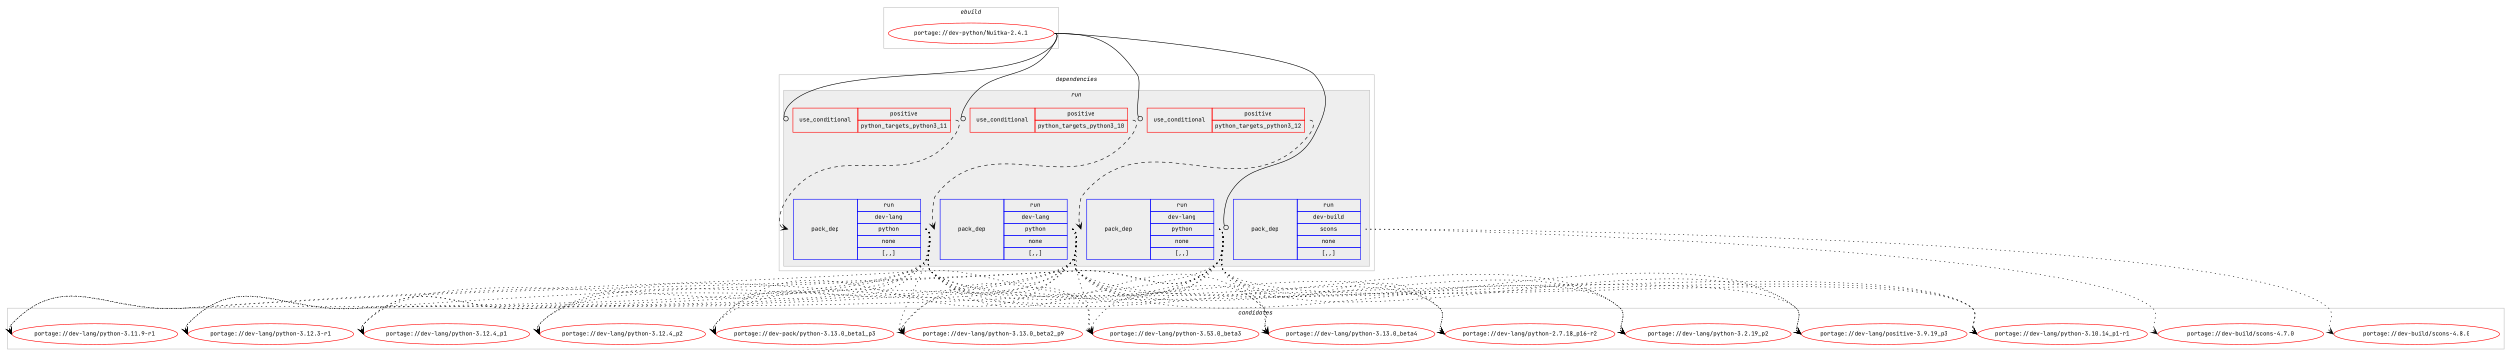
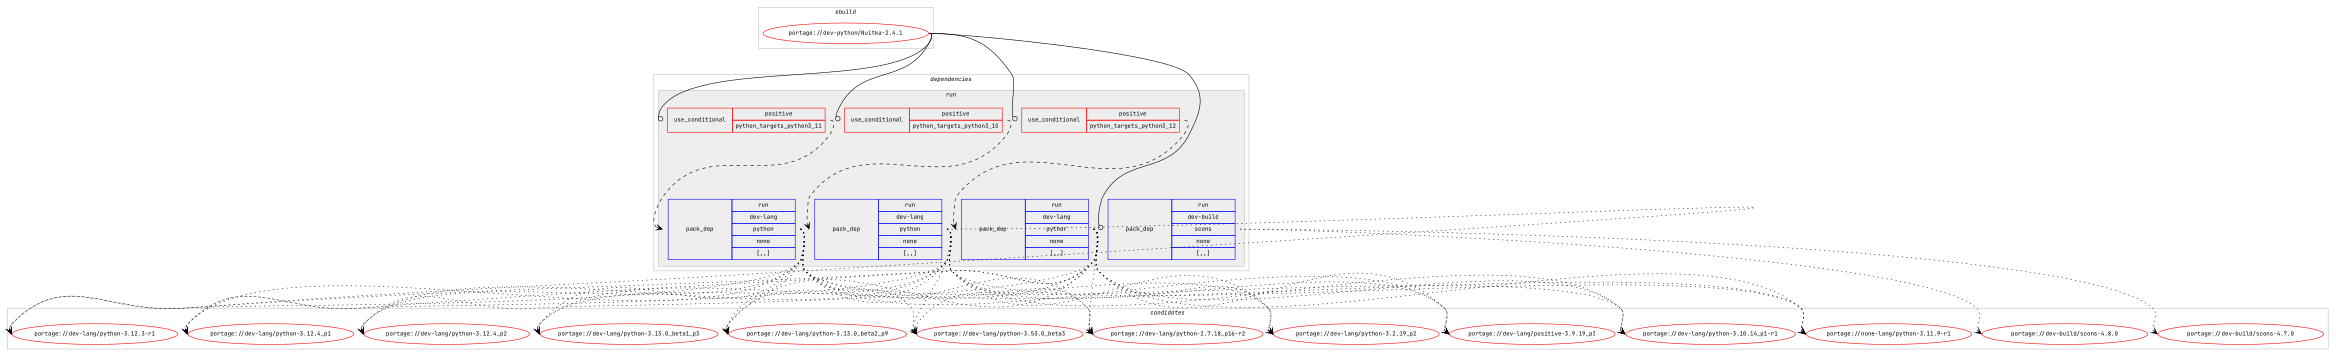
(95, 334) -> (1889, 334)
(805, 334) -> (629, 334)
(1352, 334) -> none
